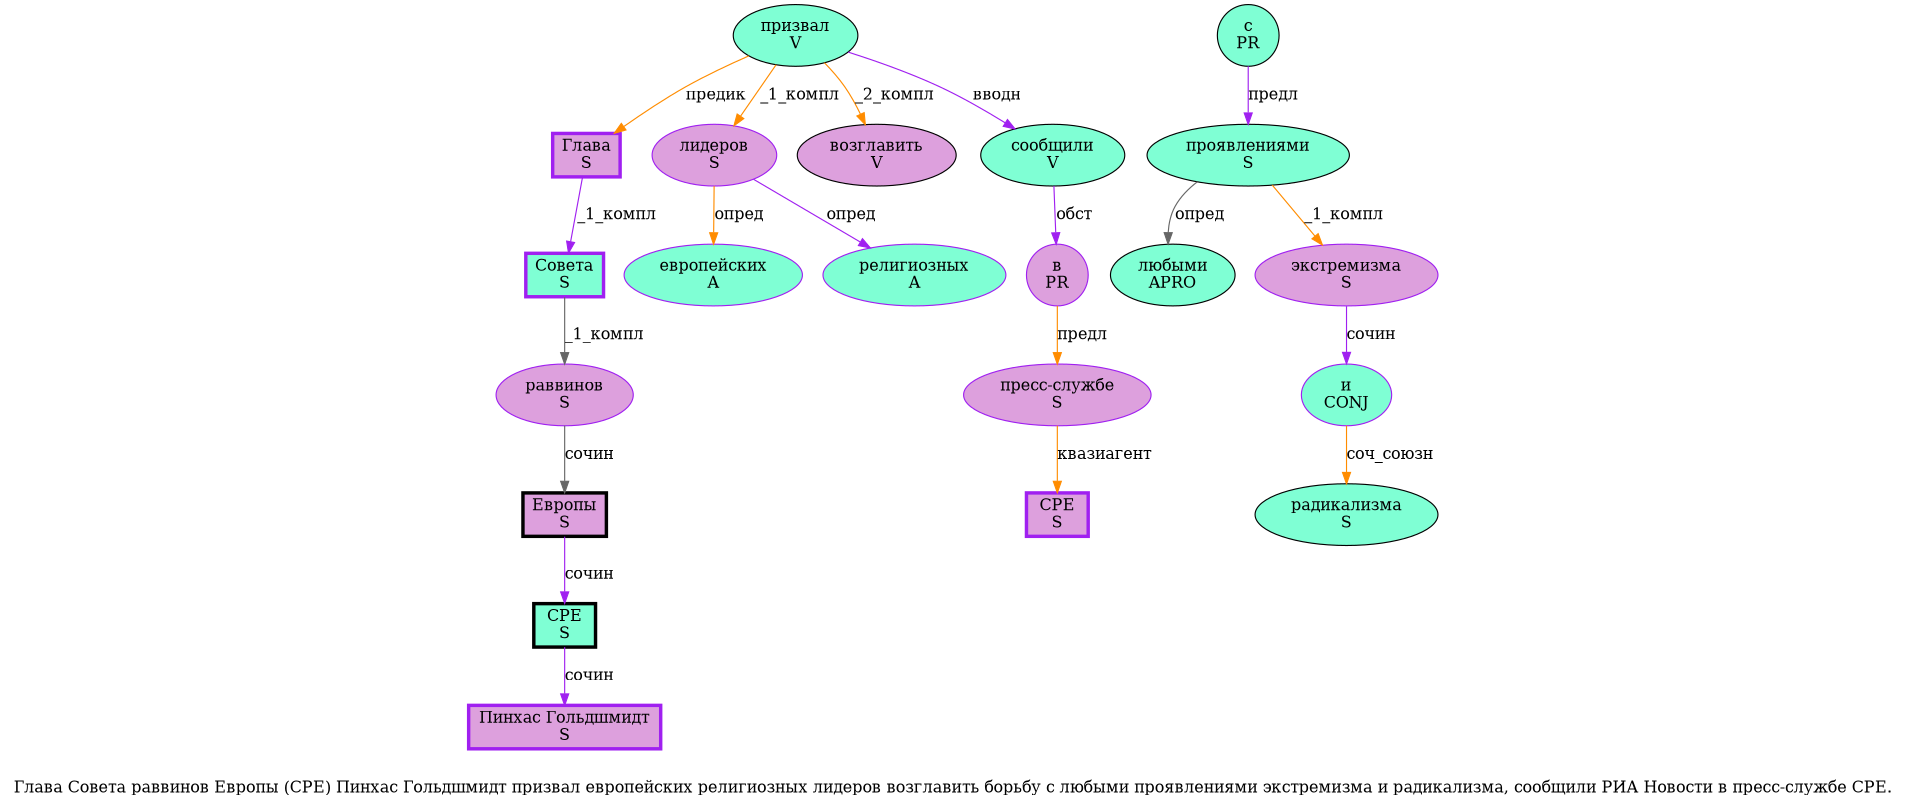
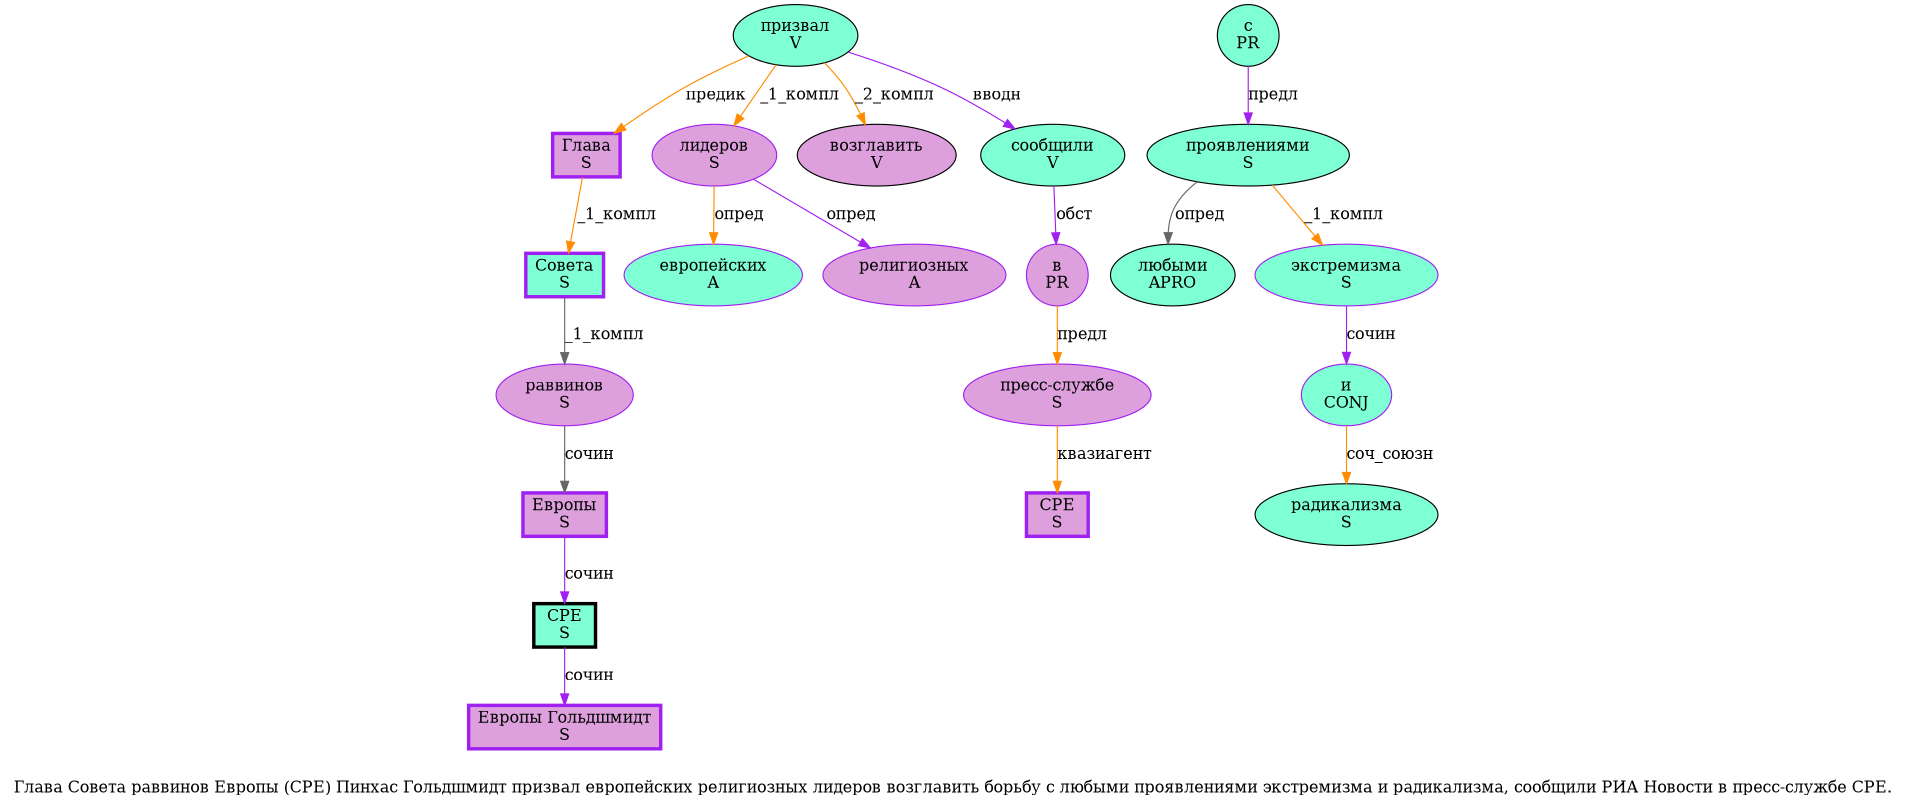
(577, 210) -> (577, 210)
(914, 275) -> (914, 275)
(1347, 275) -> (1347, 275)
(565, 515) -> (565, 515)
(565, 727) -> (565, 727)
